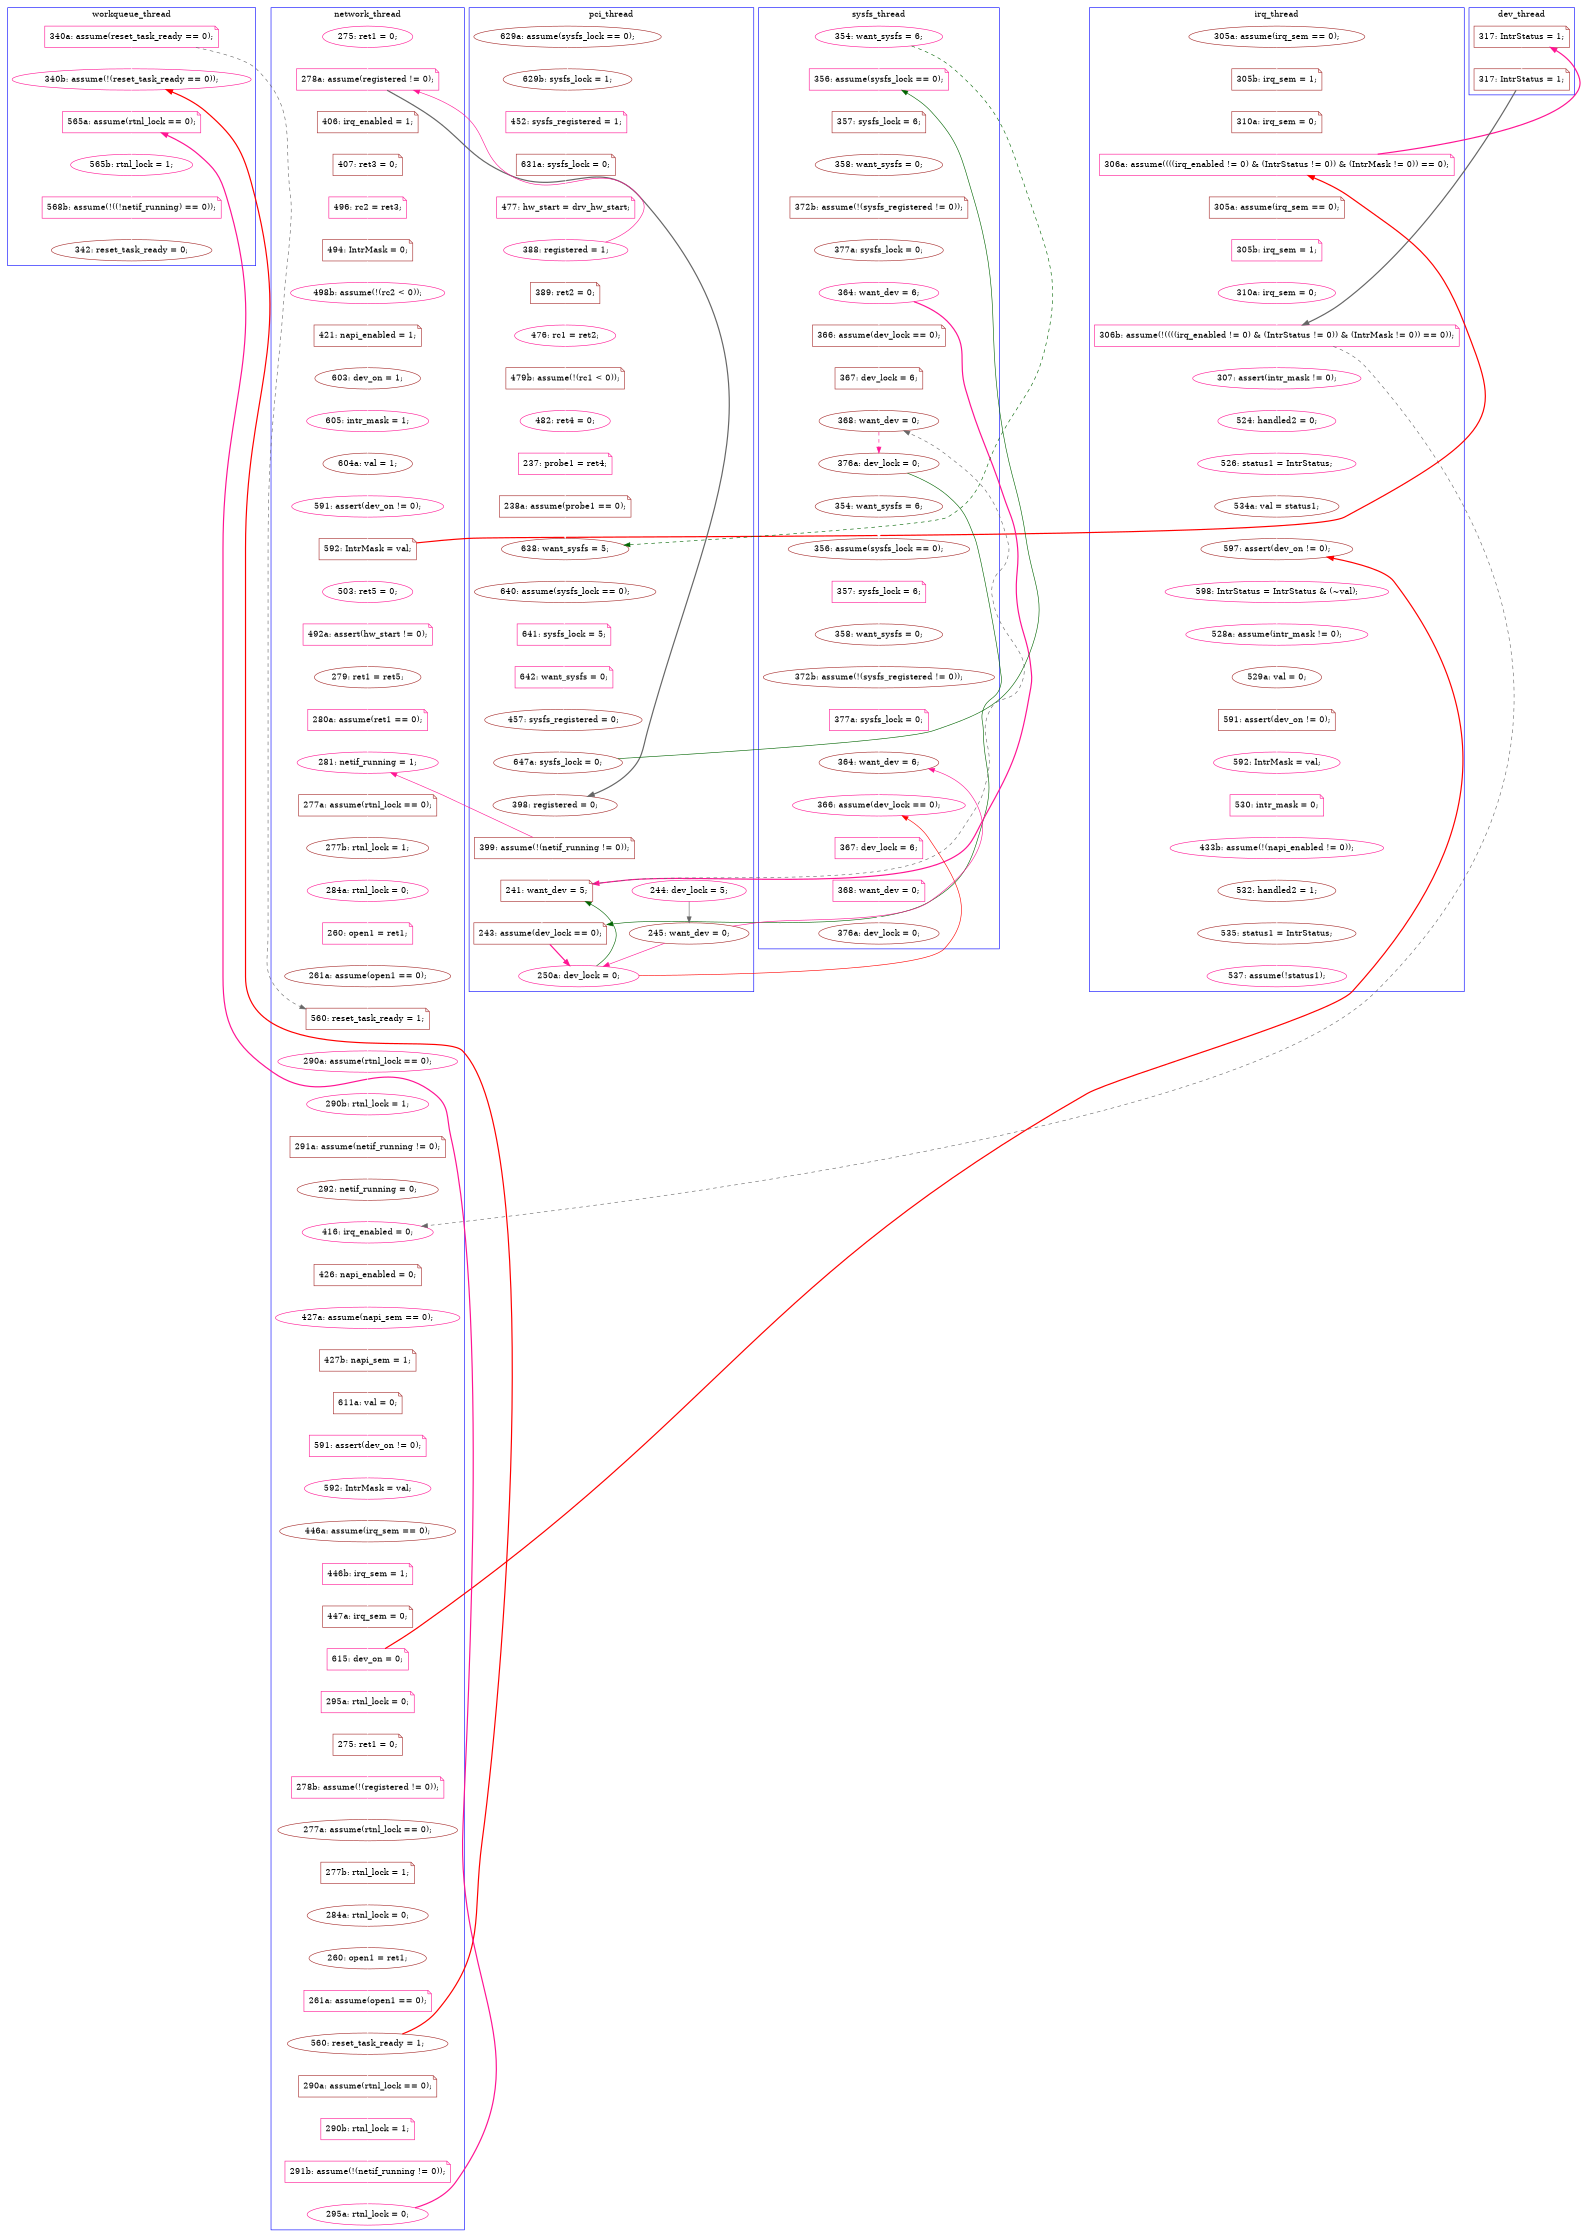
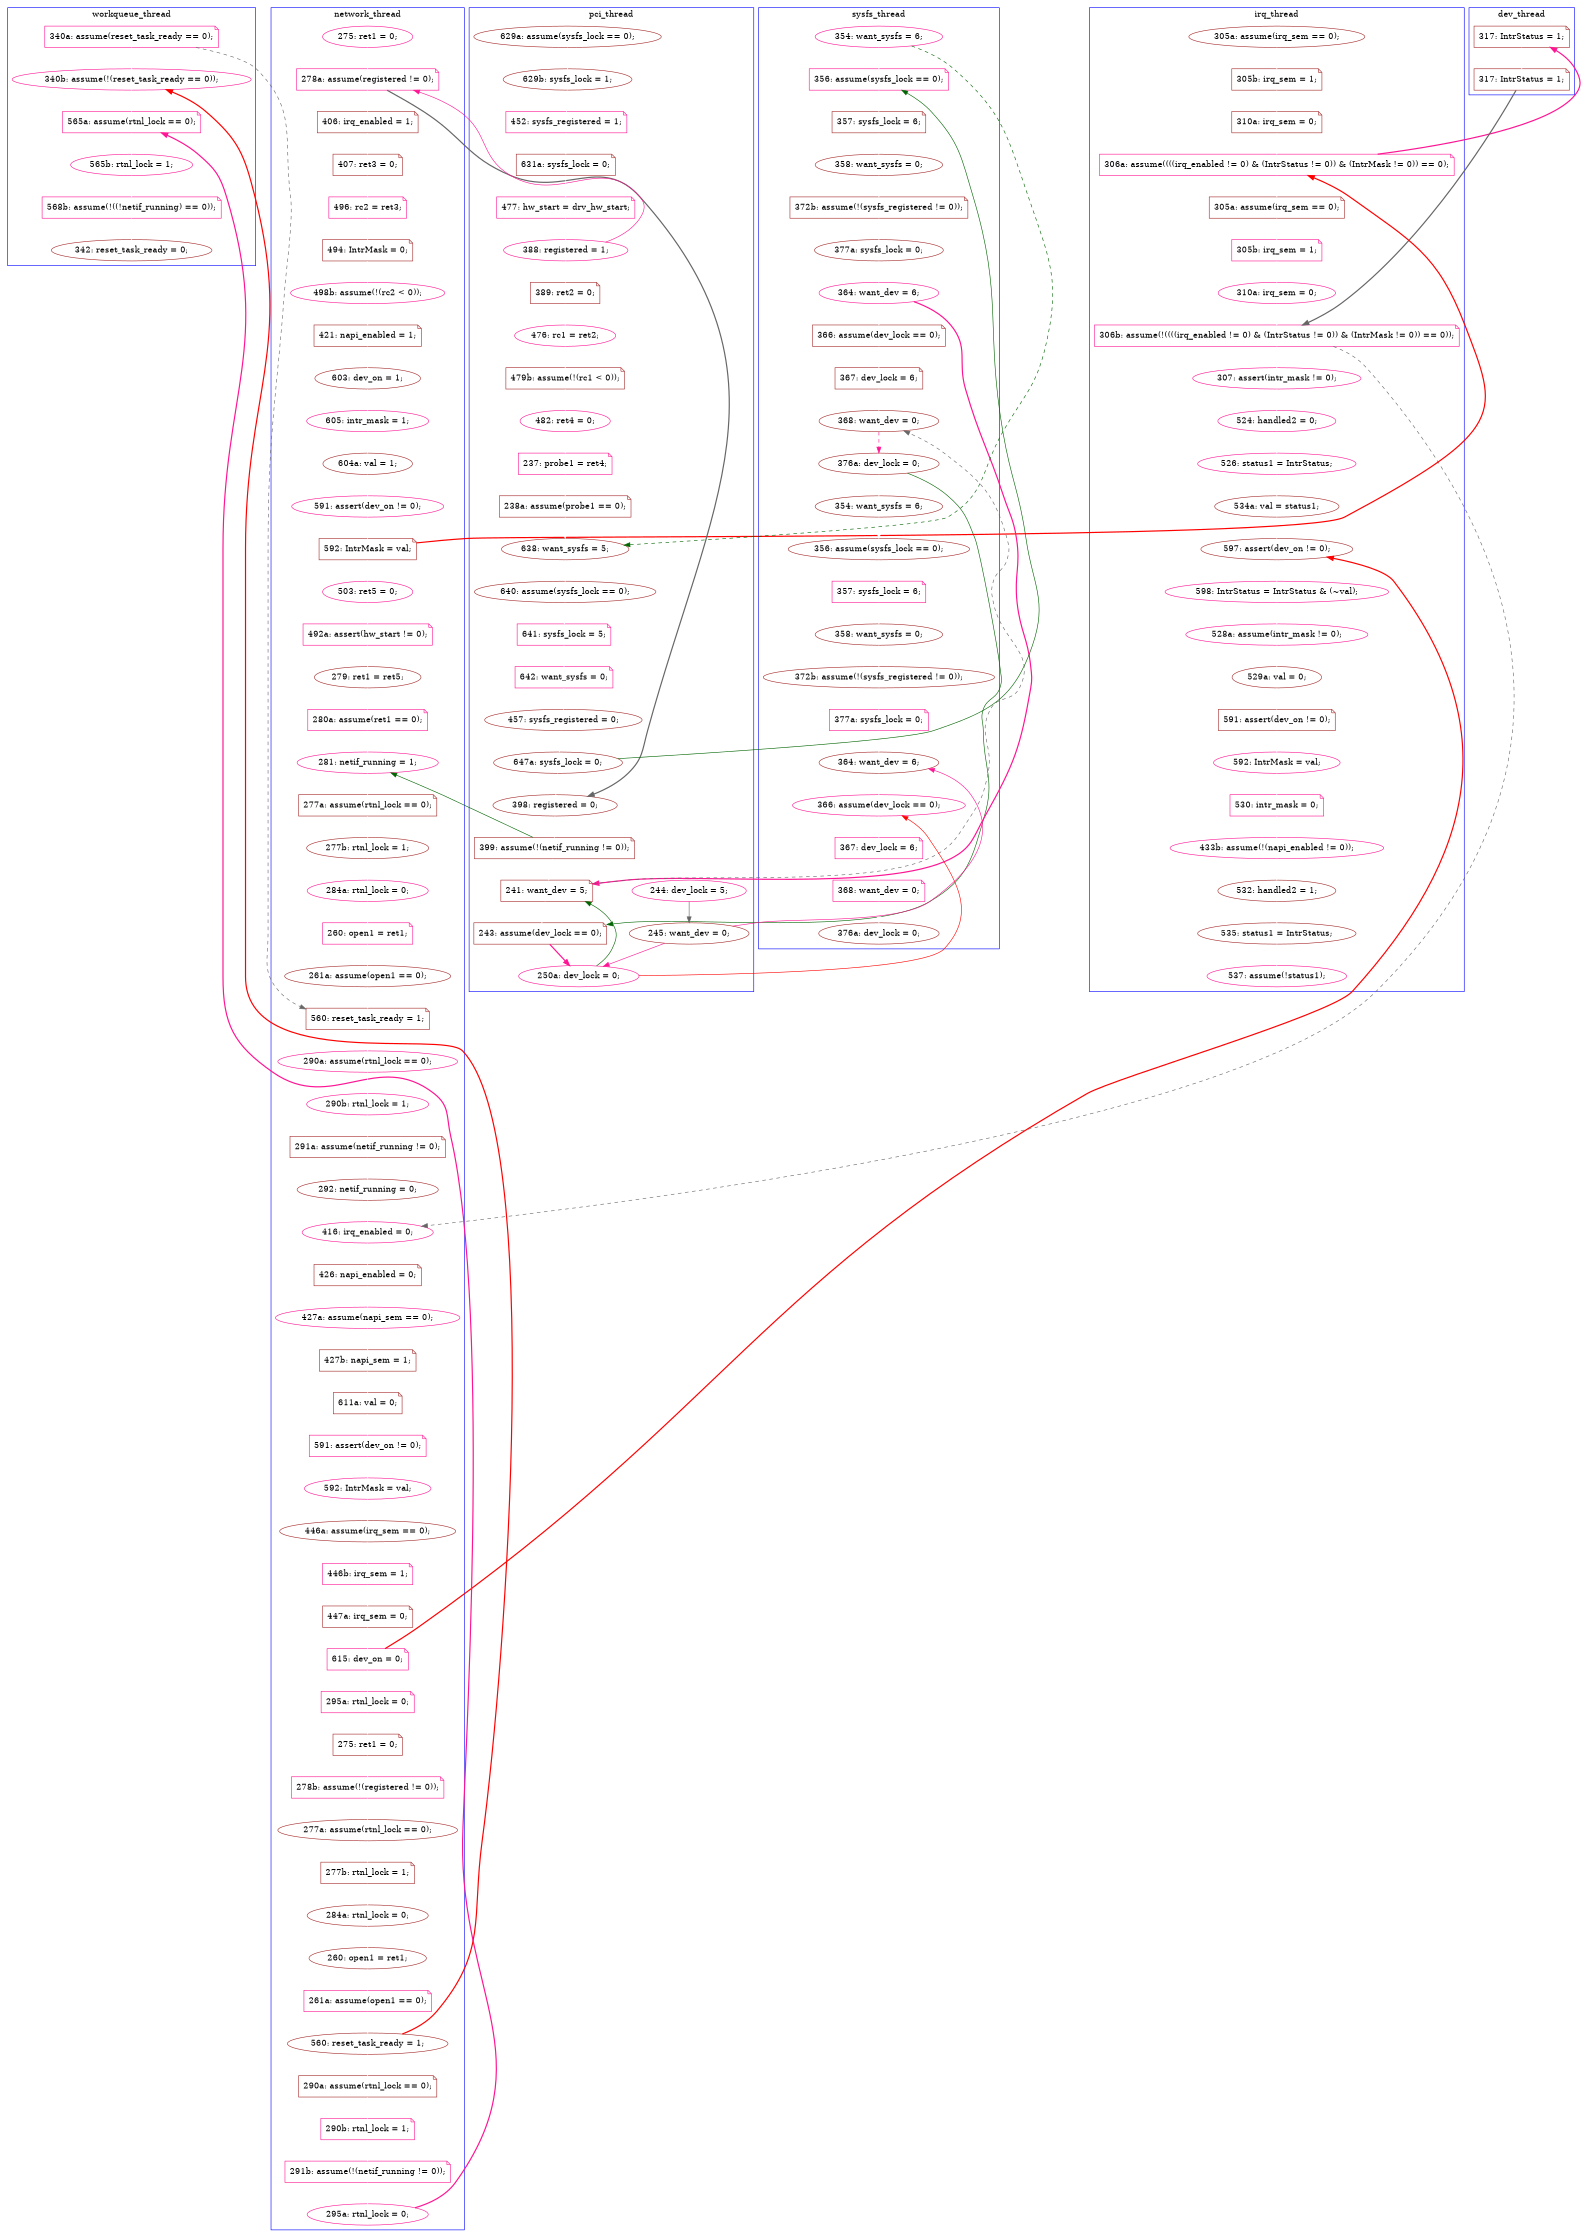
(458, 802) -> (458, 802)
